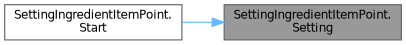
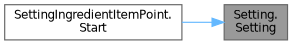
(313, 22) -> (256, 22)
